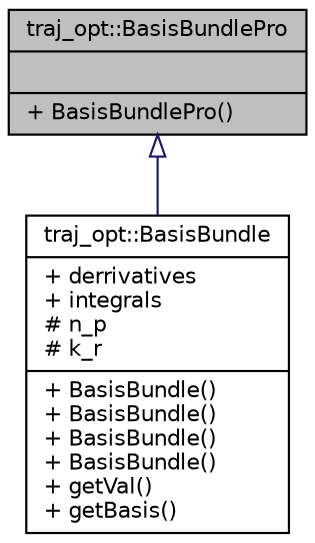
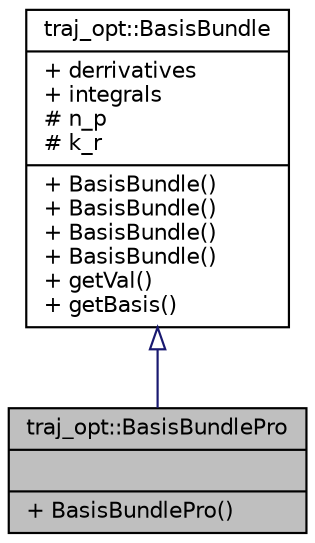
(158, 186) -> (158, 379)
